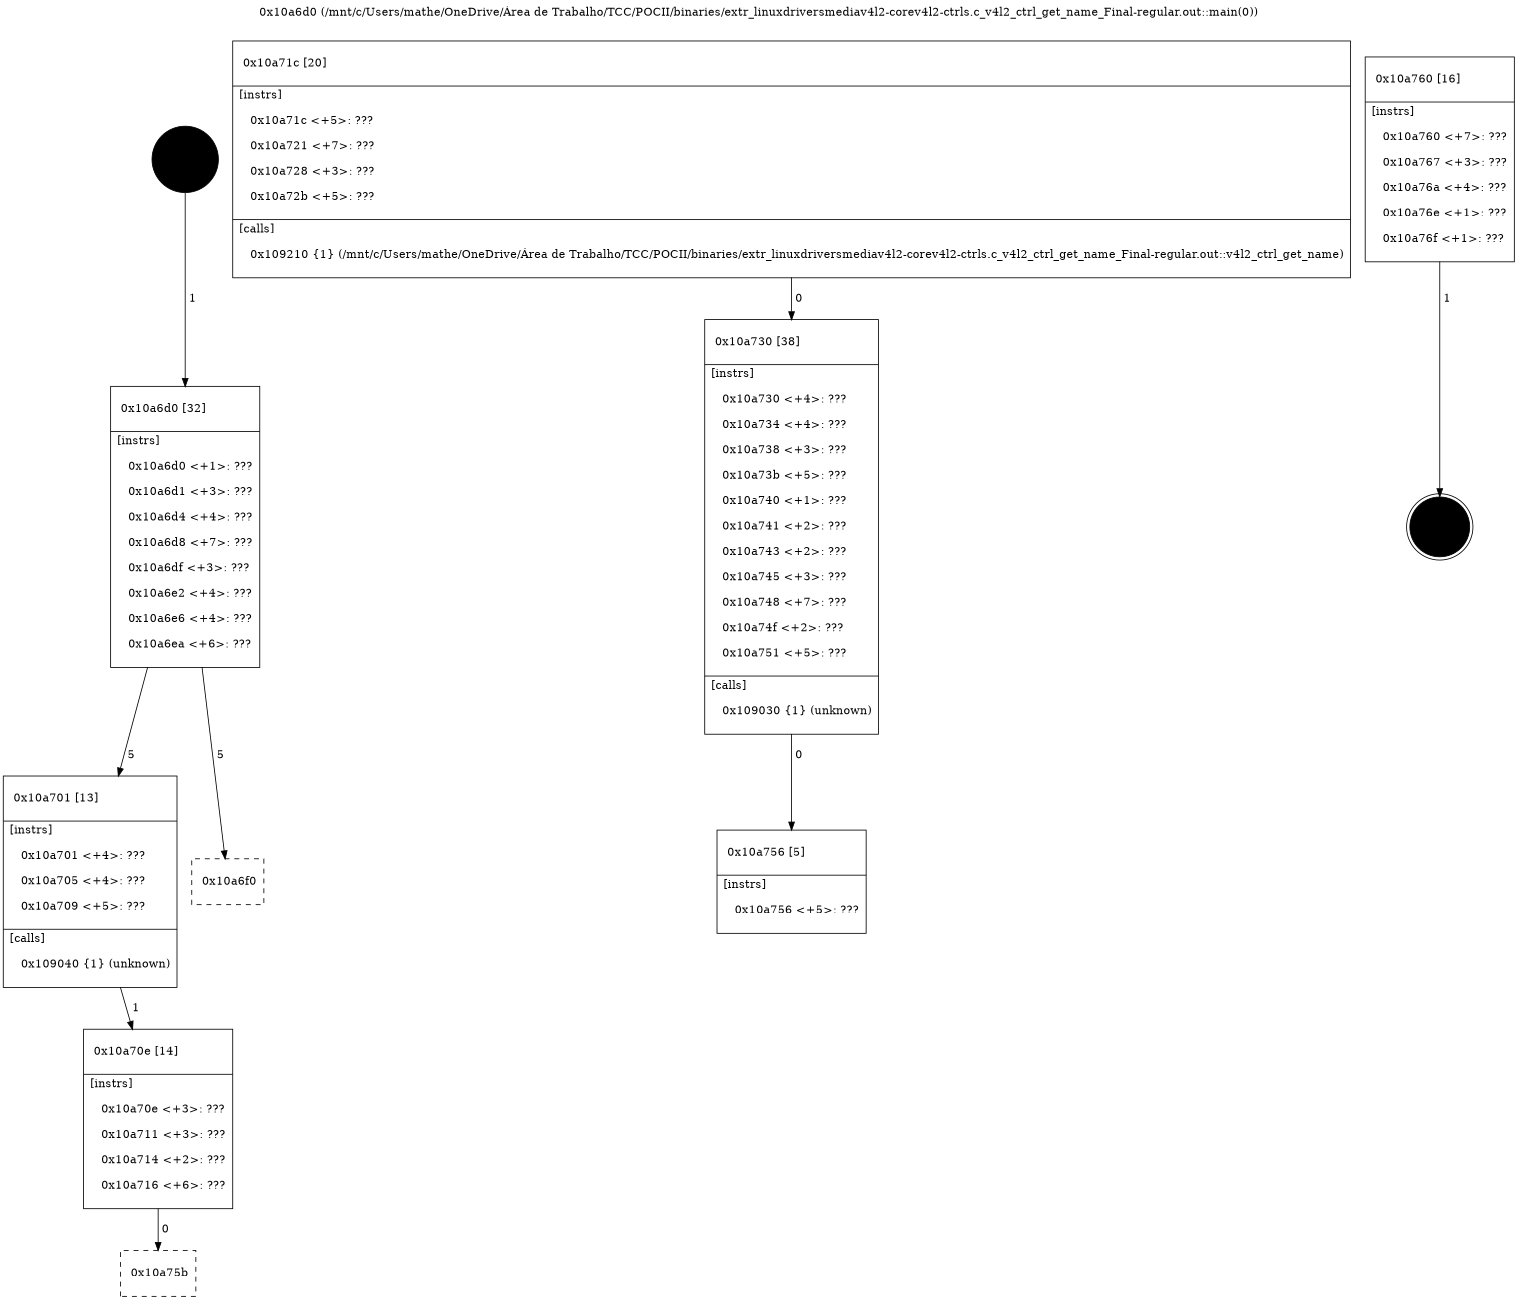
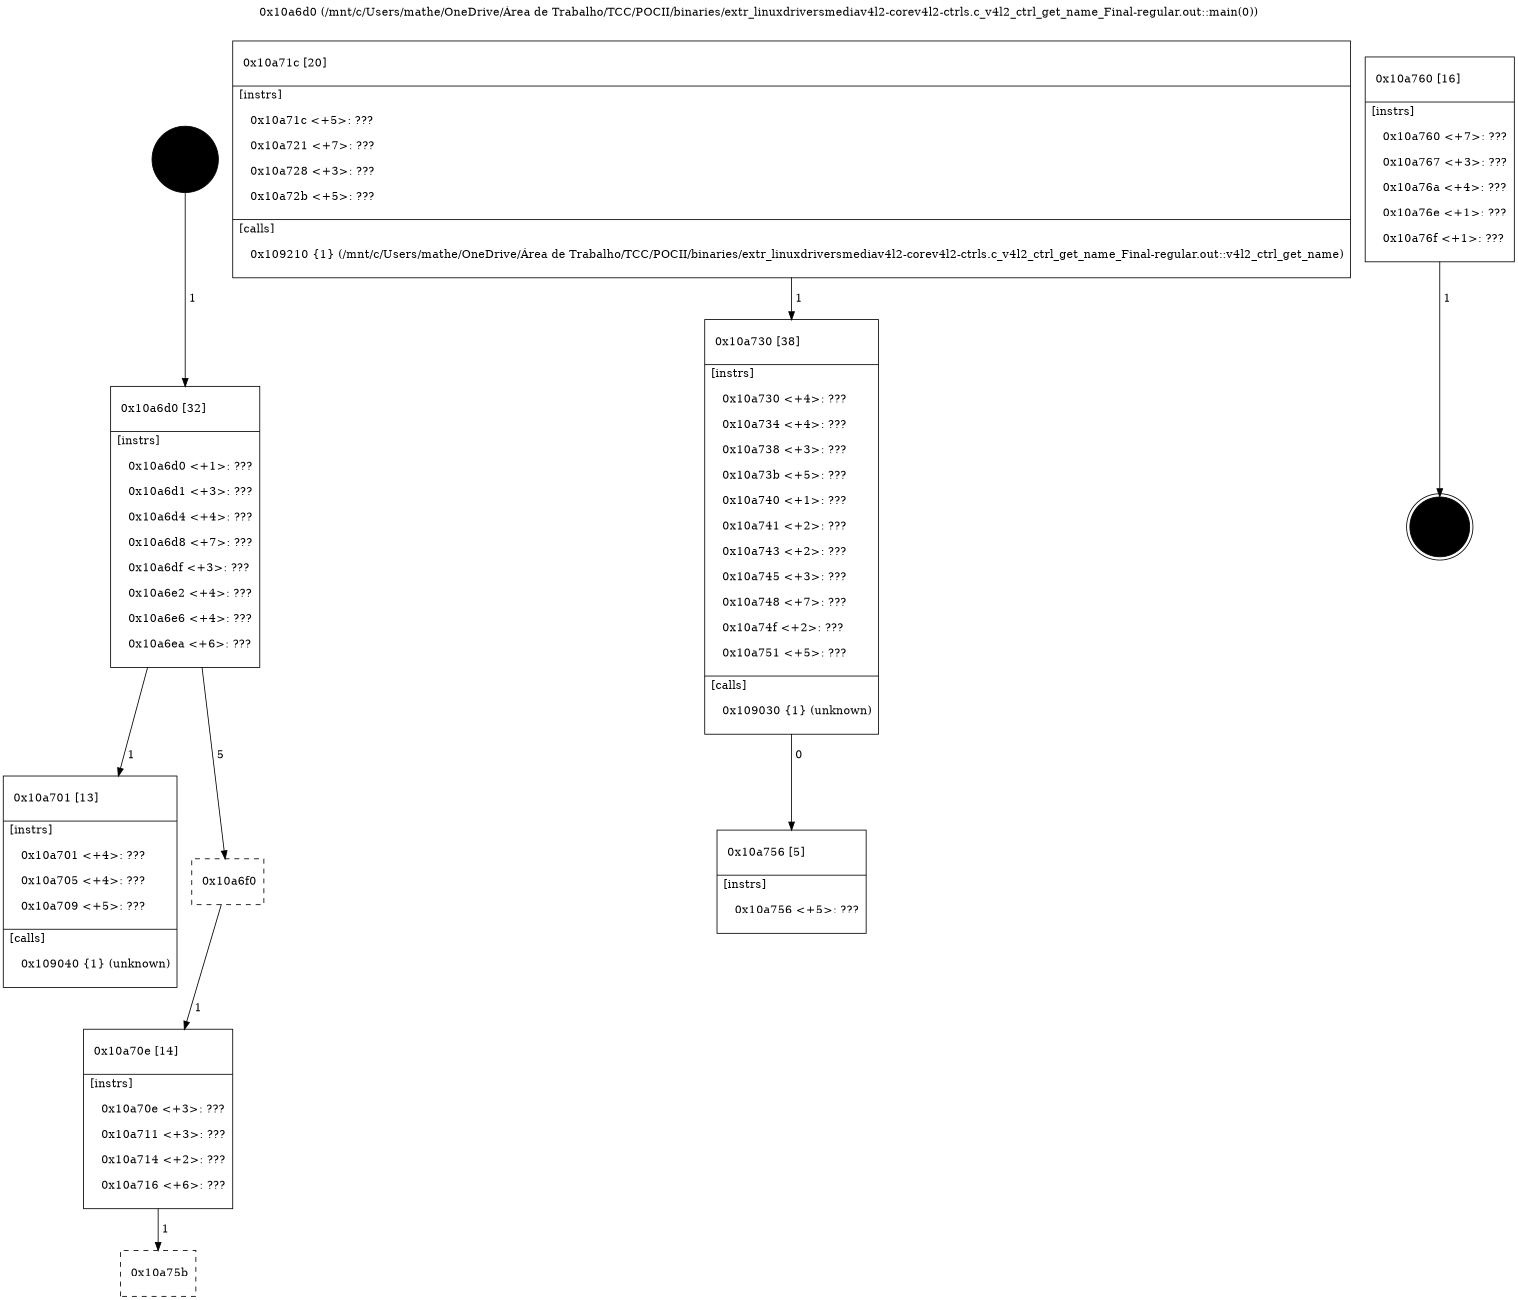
(797, 299) -> (797, 299)
(129, 755) -> (129, 755)
(125, 1004) -> (204, 963)
(164, 1230) -> (164, 1230)
